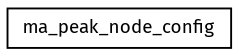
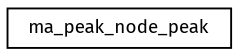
(119, 28) -> (119, 28)
